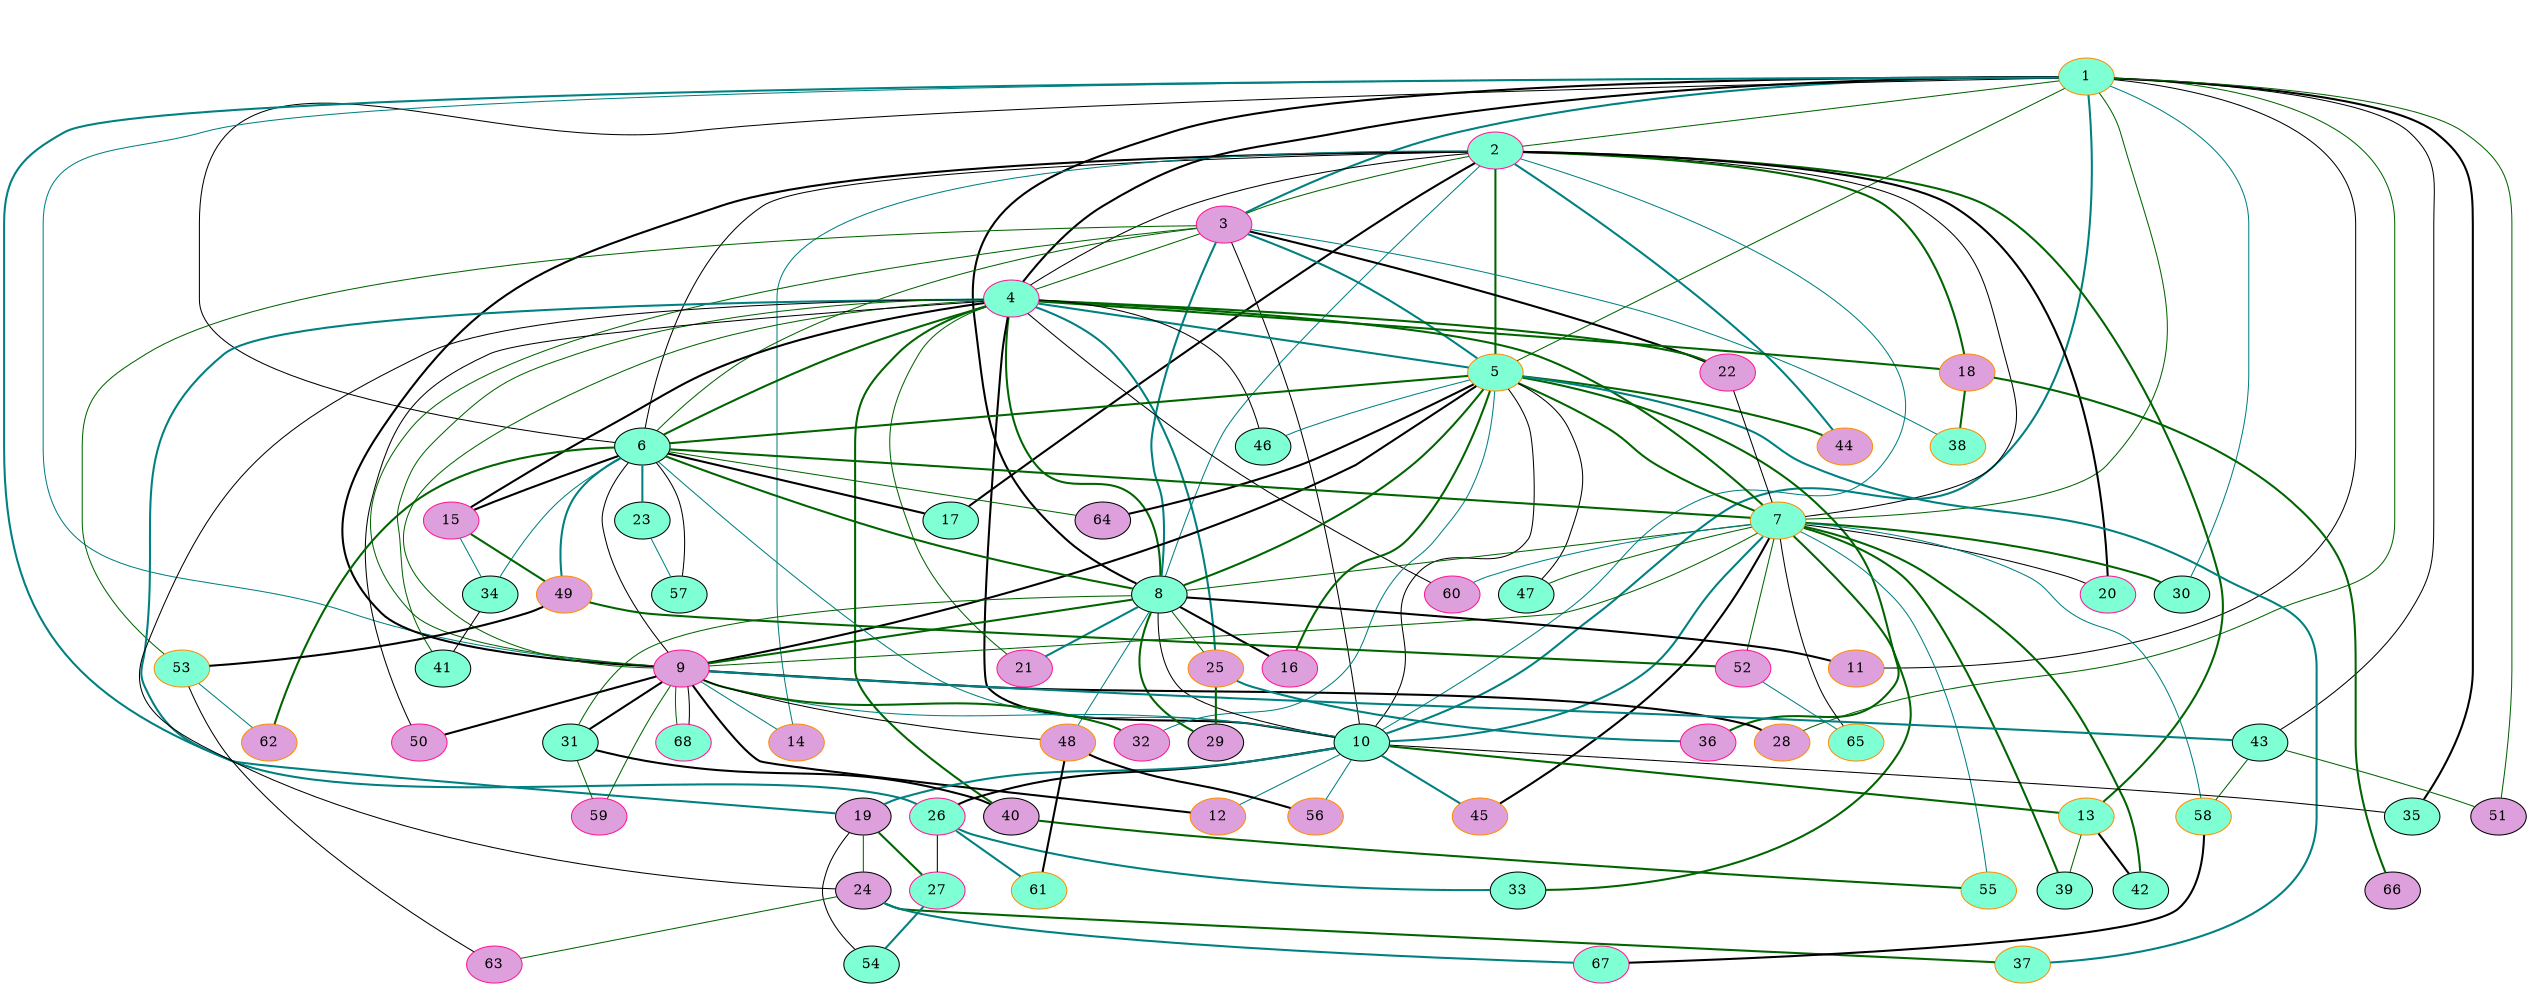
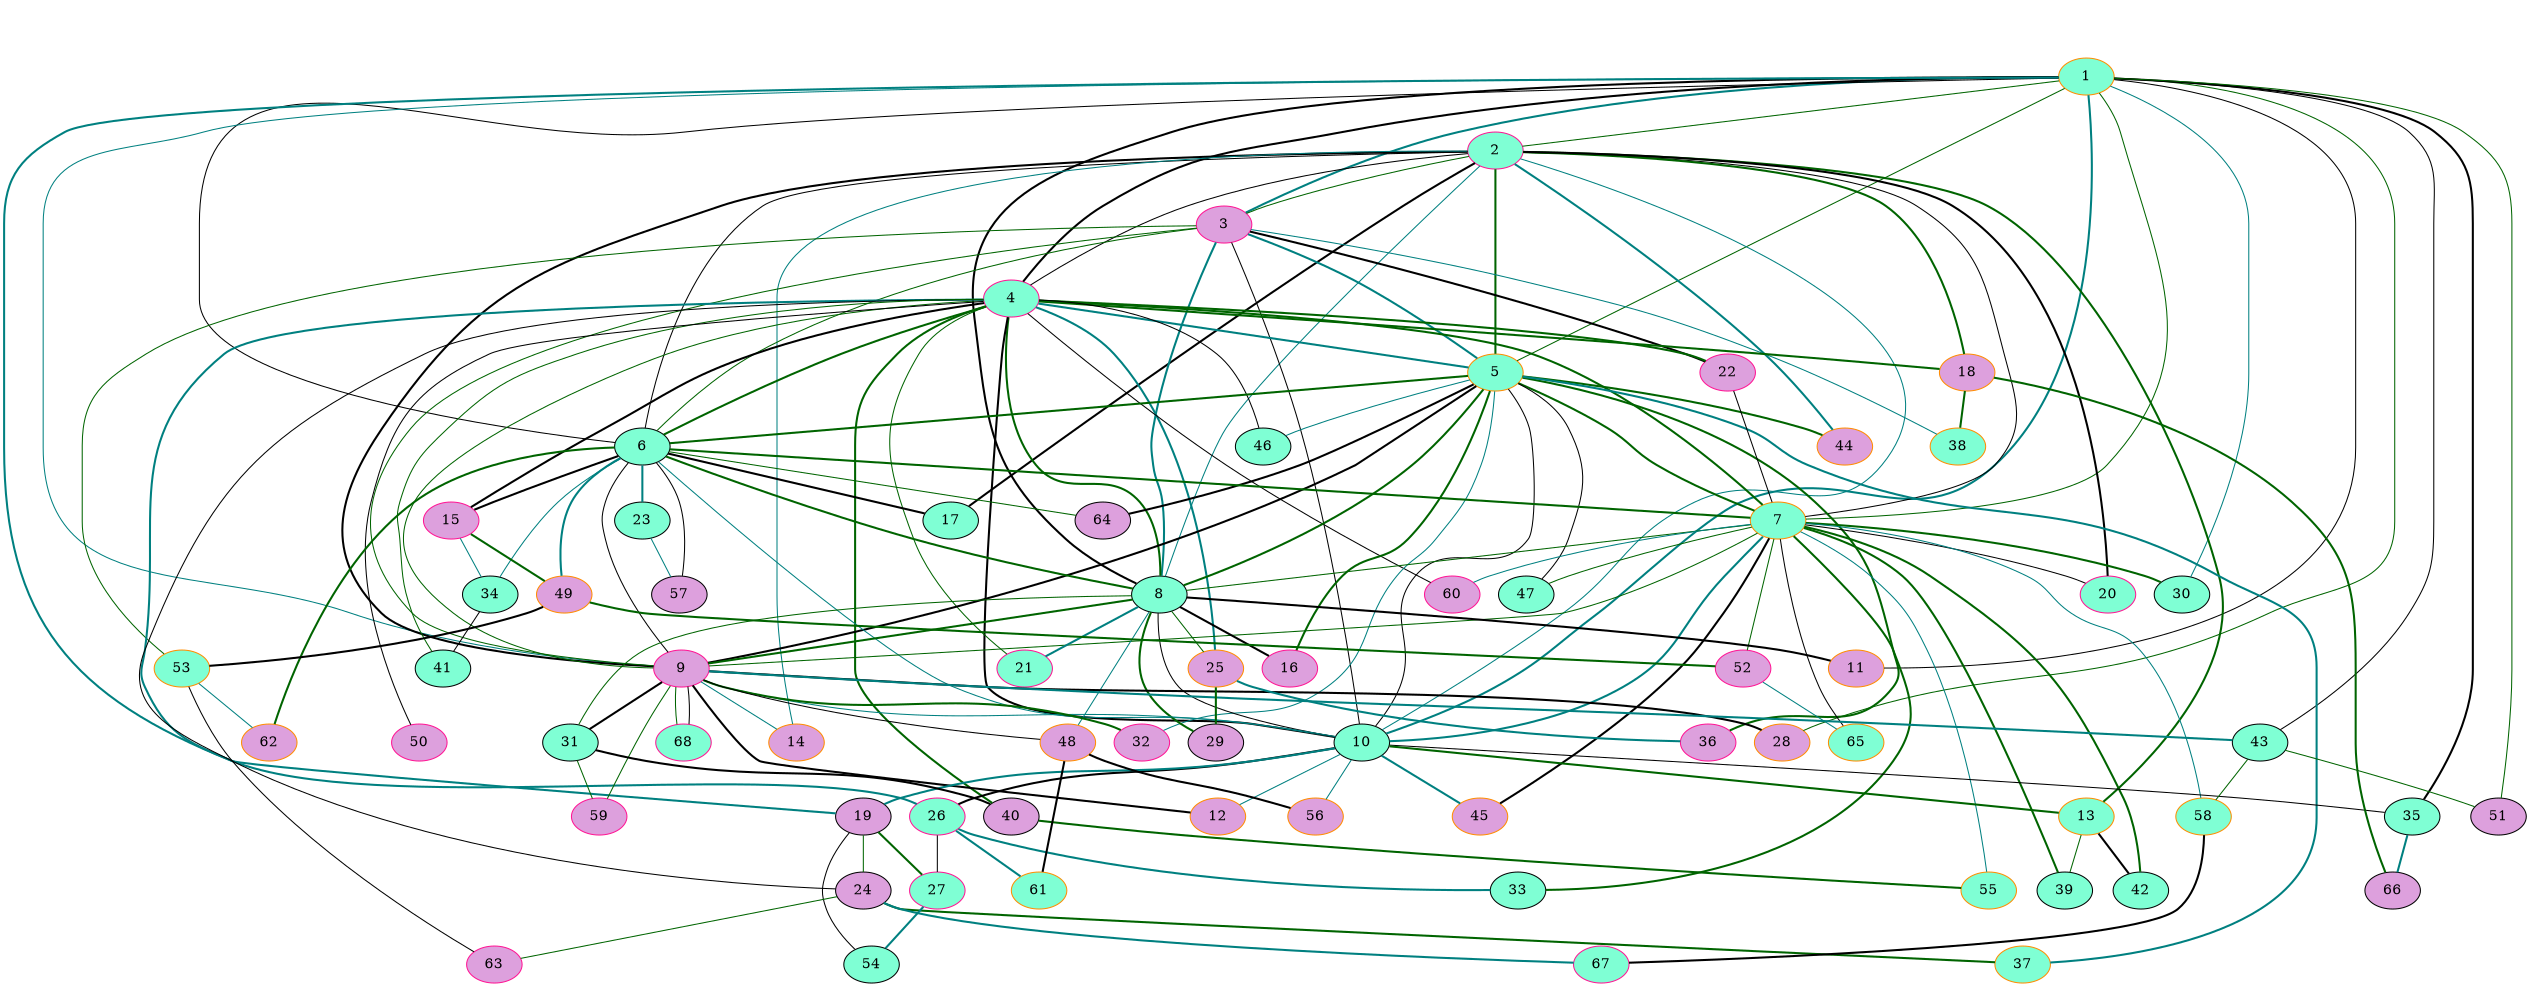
(1118, 262) -> none
(679, 595) -> (679, 595)
(1025, 669) -> (1025, 669)
(551, 705) -> none
none -> (2402, 854)
